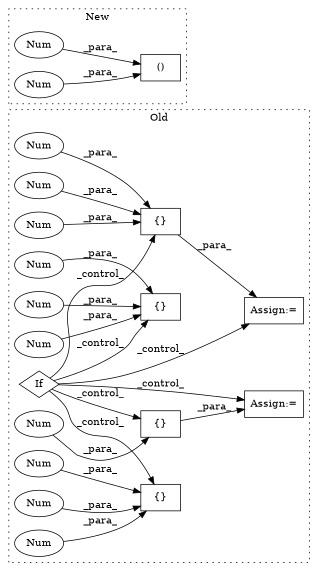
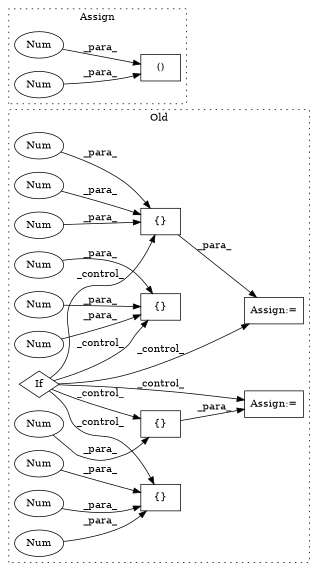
(98, 17) -> (98, 17)
